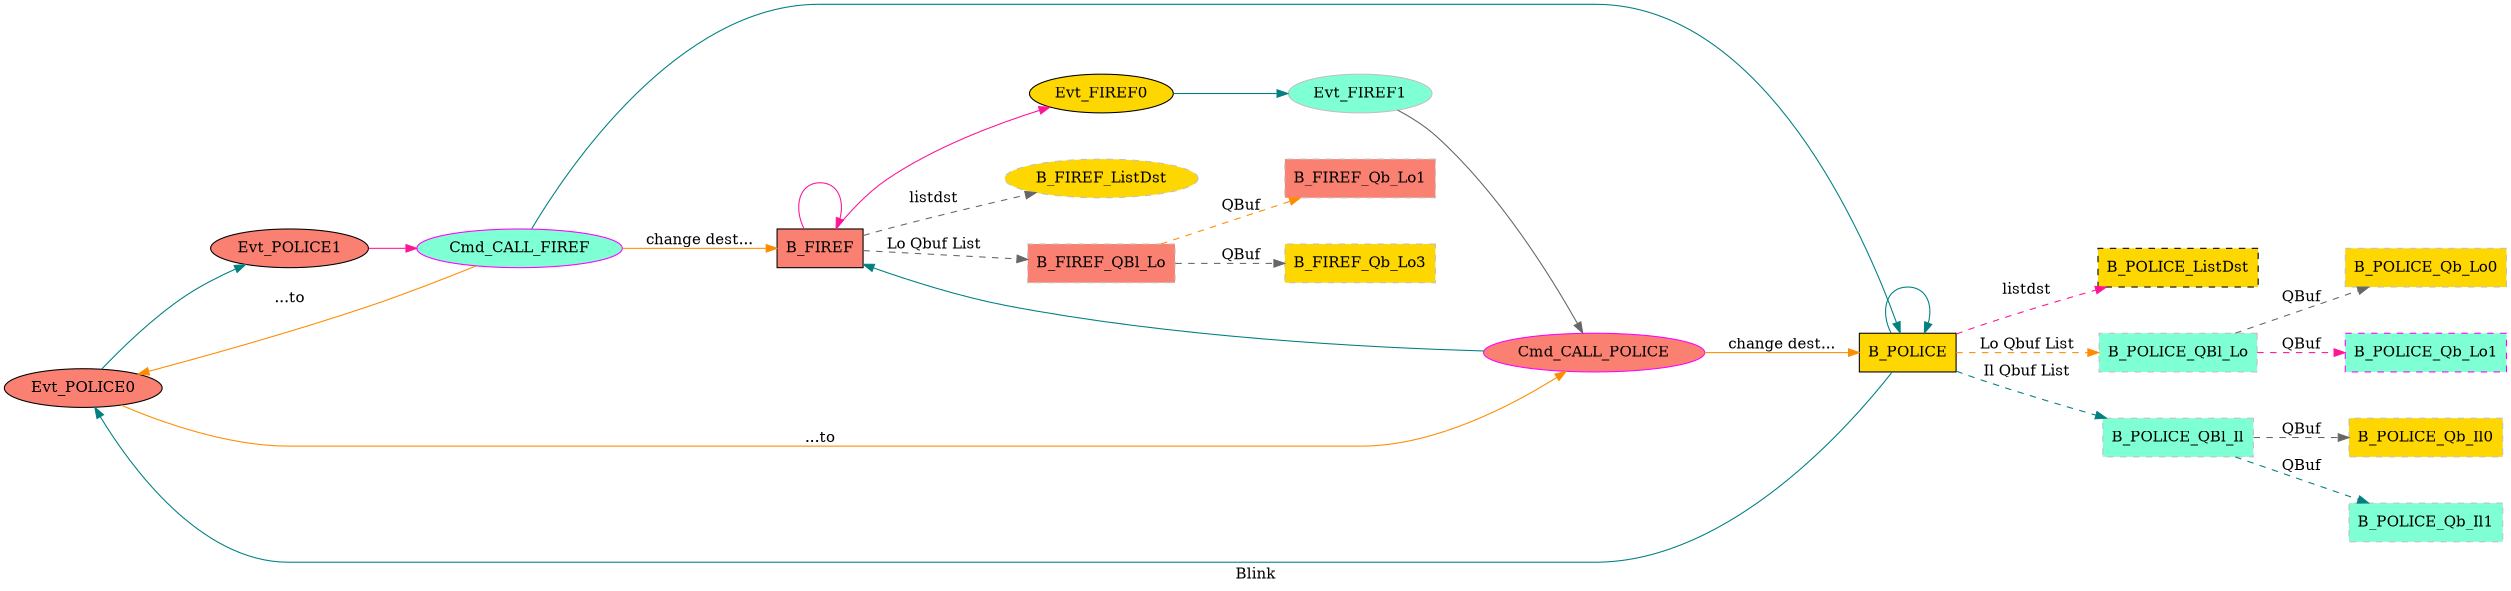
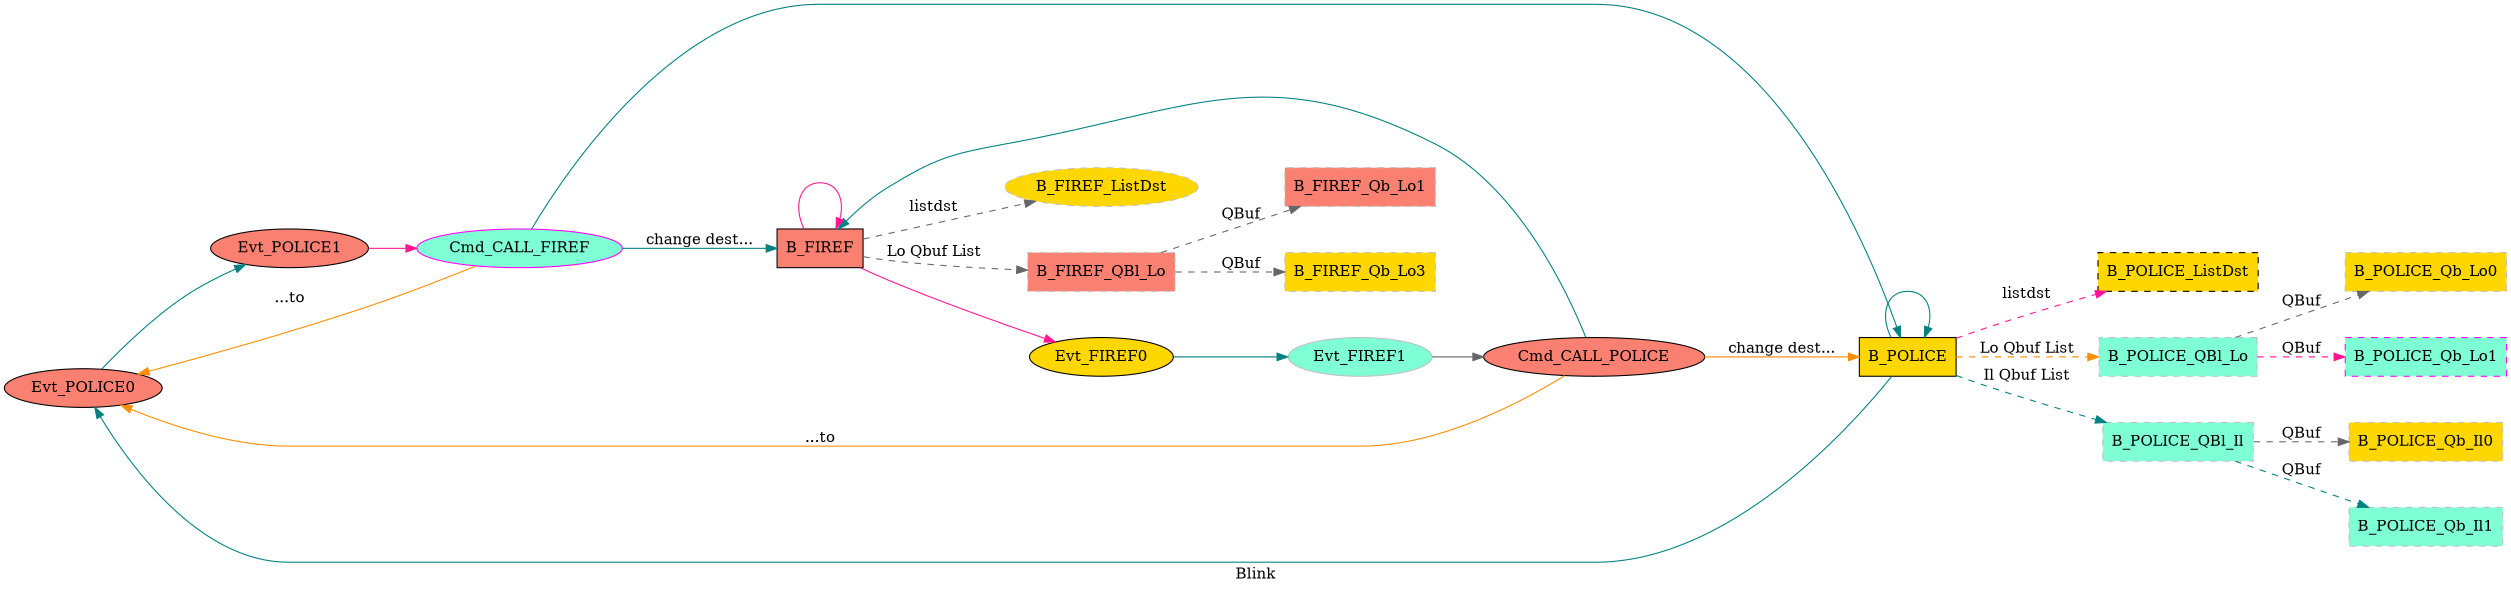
(1225, 223) -> (1225, 231)
(694, 248) -> (694, 248)
(1594, 353) -> (1594, 357)
(843, 446) -> (853, 446)
